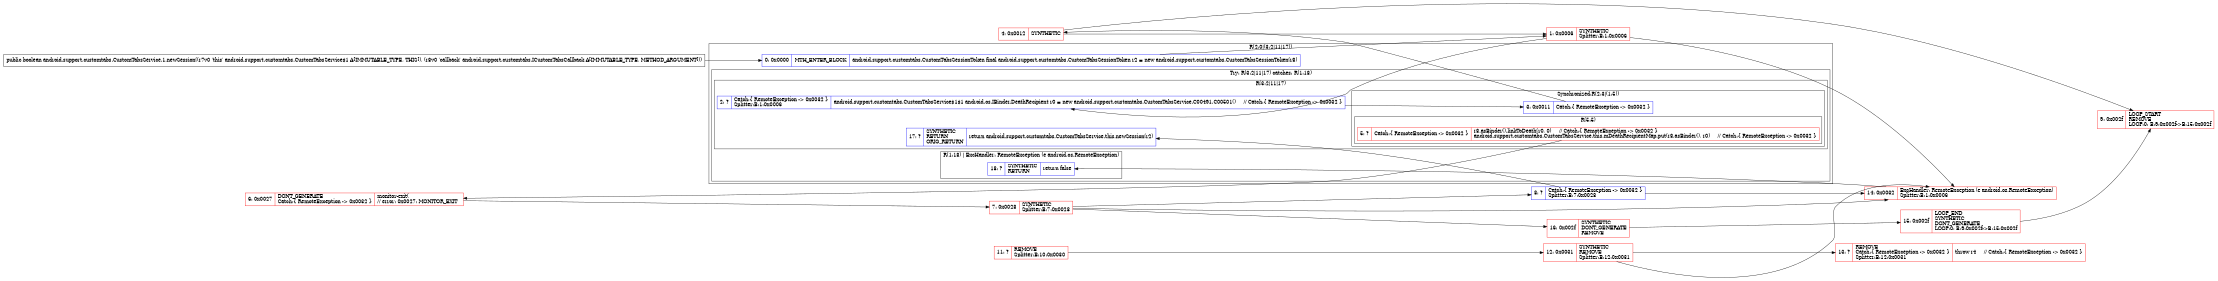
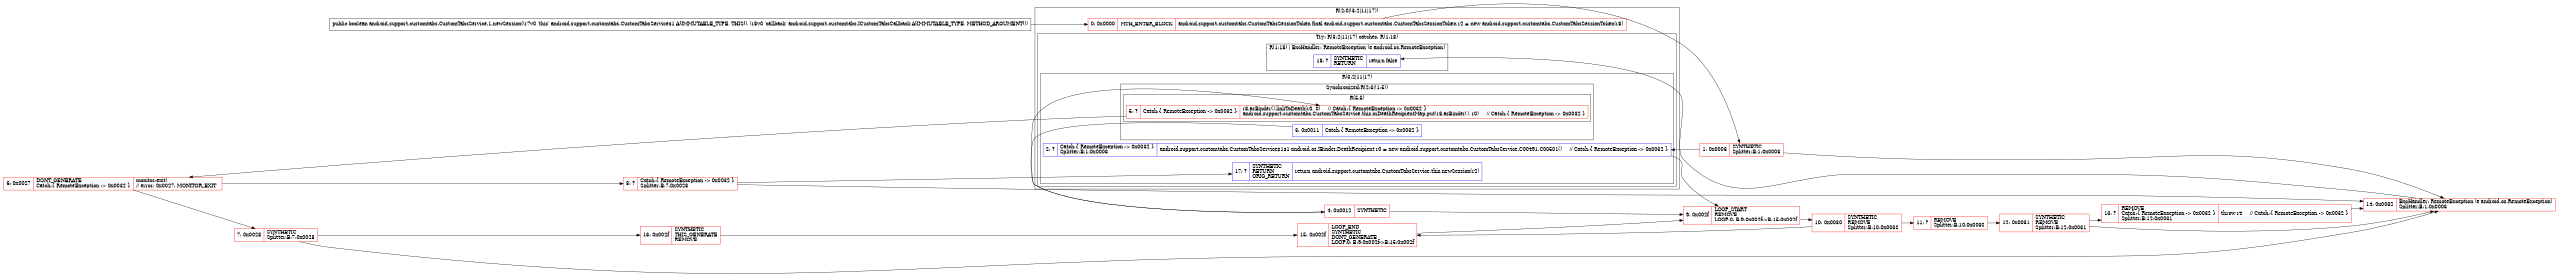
(1303, 34) -> (1032, 137)
(1031, 60) -> (1357, 24)
(1433, 106) -> (1687, 184)
(1588, 193) -> (680, 184)
(1300, 201) -> (421, 184)
none -> (2356, 209)
none -> (1857, 223)
(1604, 228) -> (696, 235)
